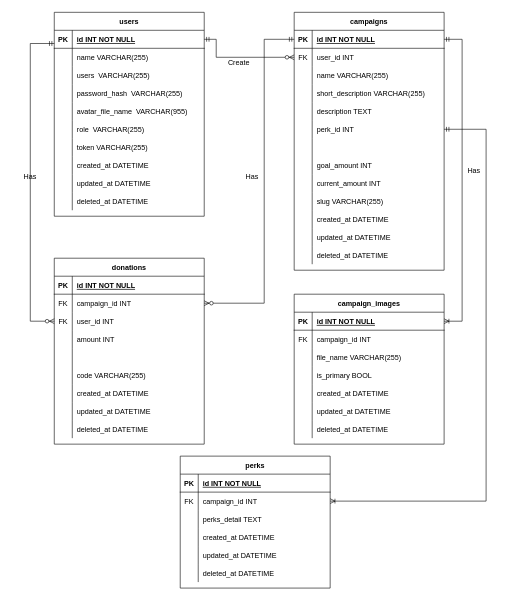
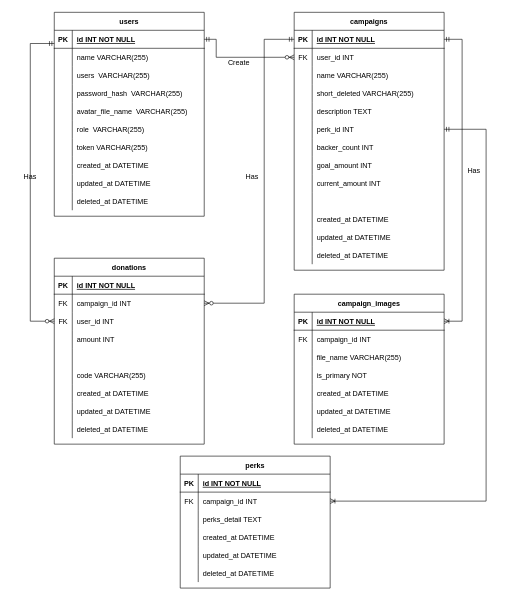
(374, 94) -> (367, 94)
(134, 112) -> (134, 112)
none -> (378, 147)
(378, 201) -> none
(344, 376) -> (342, 376)
